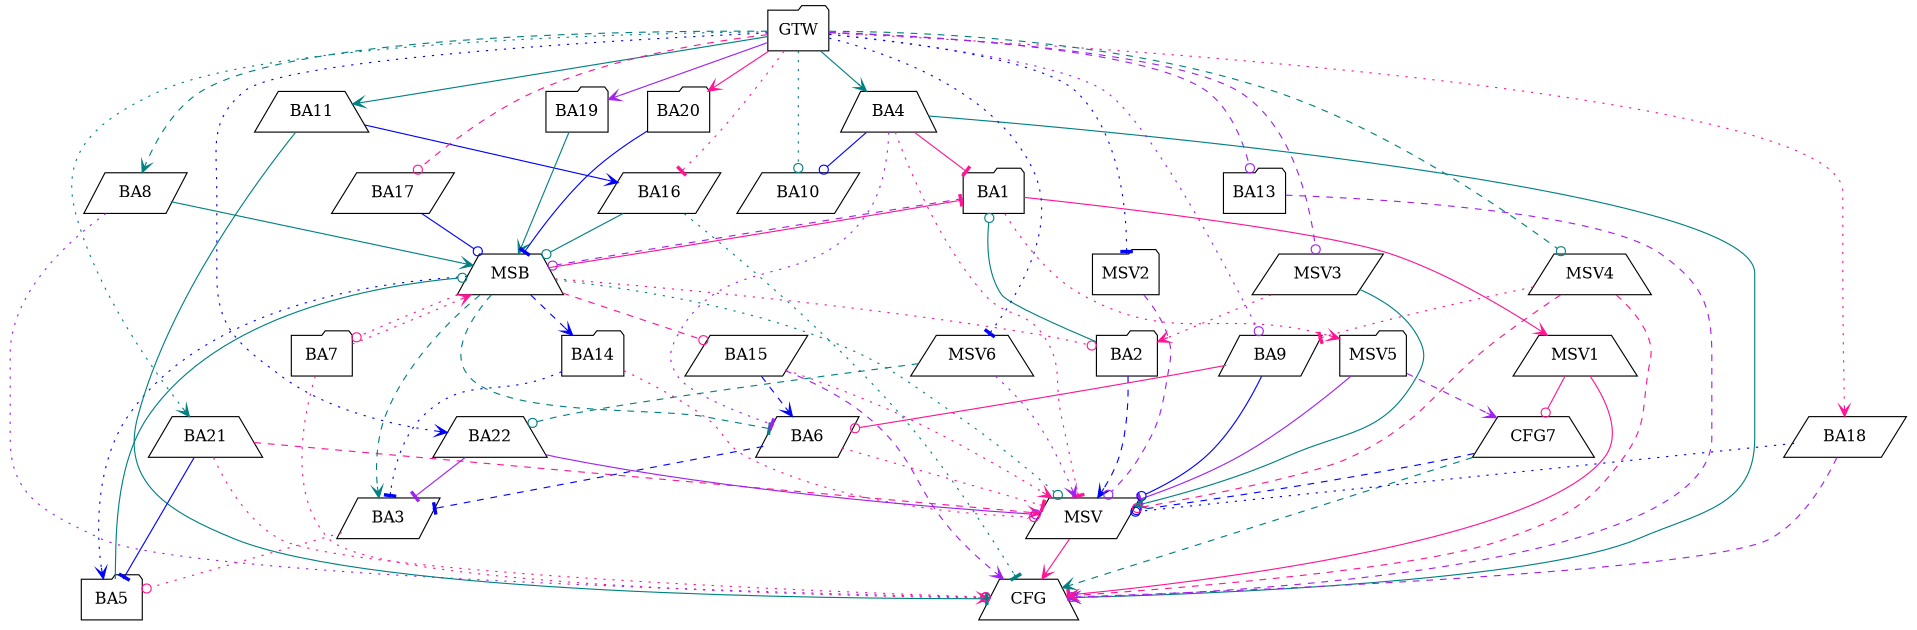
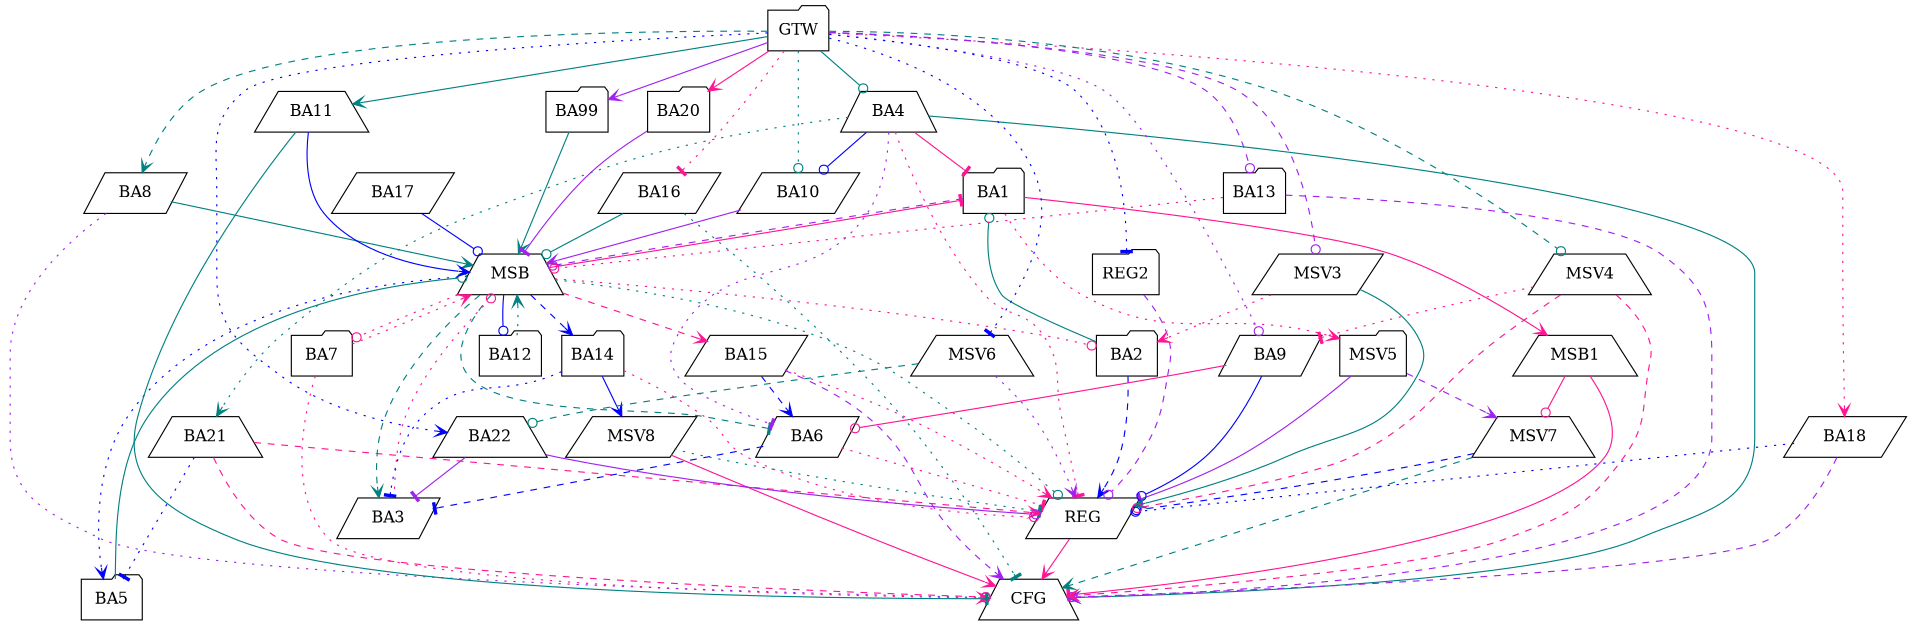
(840, 68) -> (840, 68)
(219, 73) -> (505, 203)
(574, 76) -> none
(577, 112) -> (577, 112)
(486, 153) -> (339, 228)
(580, 183) -> (577, 186)
none -> (891, 233)
none -> (649, 235)
(1126, 274) -> (1126, 274)
(631, 316) -> (631, 316)
none -> (510, 356)
(1575, 356) -> (1575, 356)
none -> (631, 437)
(1533, 437) -> (1533, 437)
(160, 516) -> (160, 516)
(1083, 518) -> (1083, 518)
(256, 557) -> (418, 390)
(576, 577) -> (576, 577)
